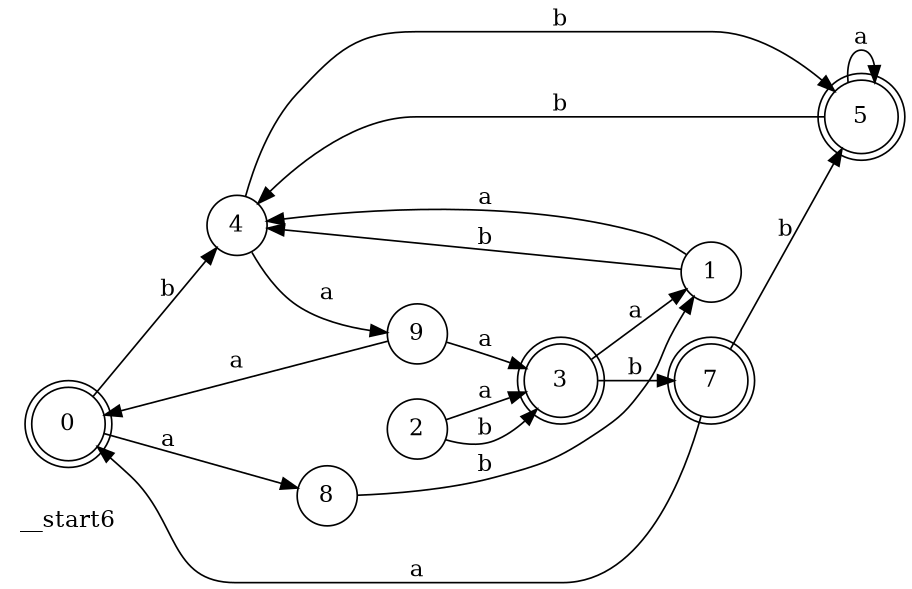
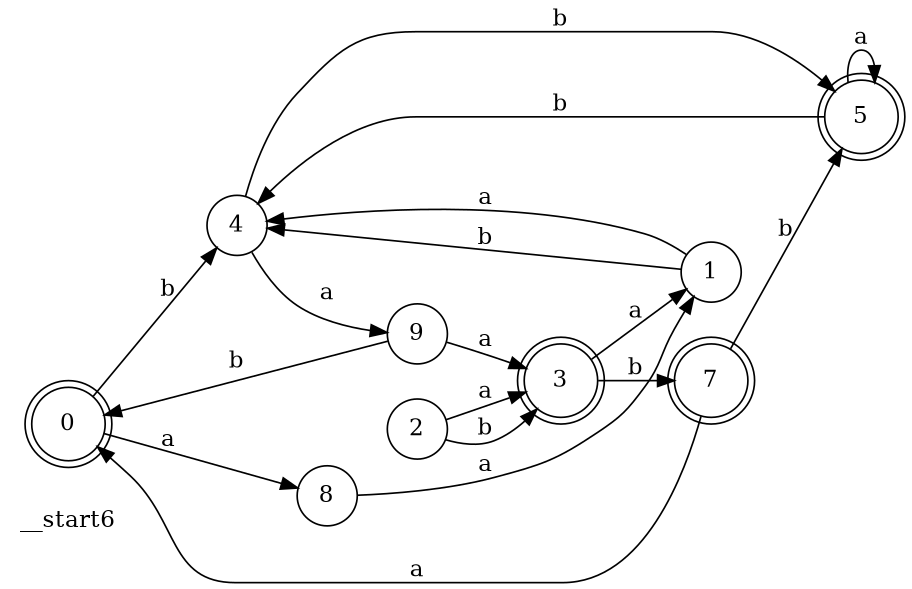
(237, 361) -> (237, 361)
(486, 465) -> (486, 465)
